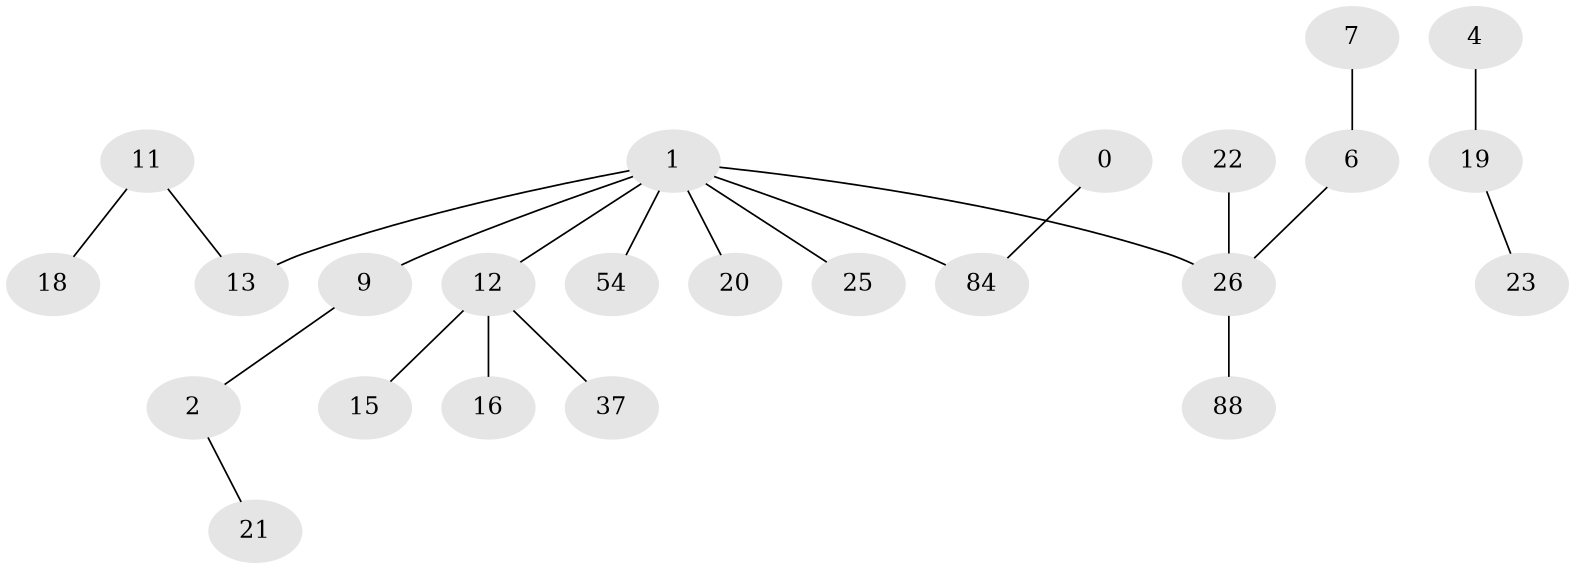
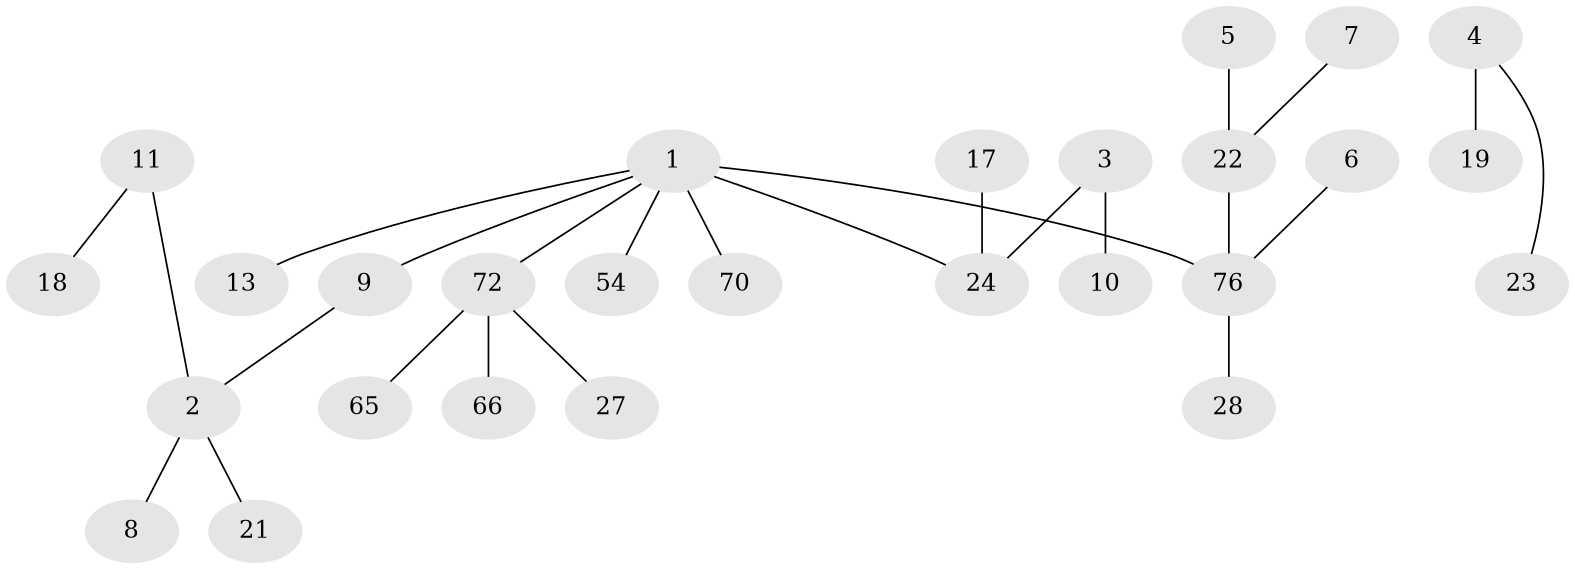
none -> (1229, 38)
(1352, 100) -> (1291, 99)
none -> (982, 161)
(1105, 161) -> (1105, 161)
(1499, 222) -> (1542, 154)
(195, 223) -> (171, 284)
(488, 285) -> (488, 285)
(735, 285) -> (735, 285)
(859, 285) -> none
(982, 285) -> (982, 285)
none -> (1105, 285)
(1229, 285) -> (1229, 285)
(365, 408) -> (365, 408)
(488, 408) -> (488, 408)
(612, 408) -> (612, 408)
(1229, 408) -> (1229, 408)
none -> (132, 531)
